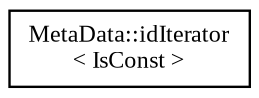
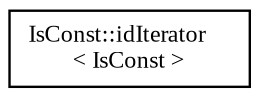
(130, 49) -> (130, 49)
